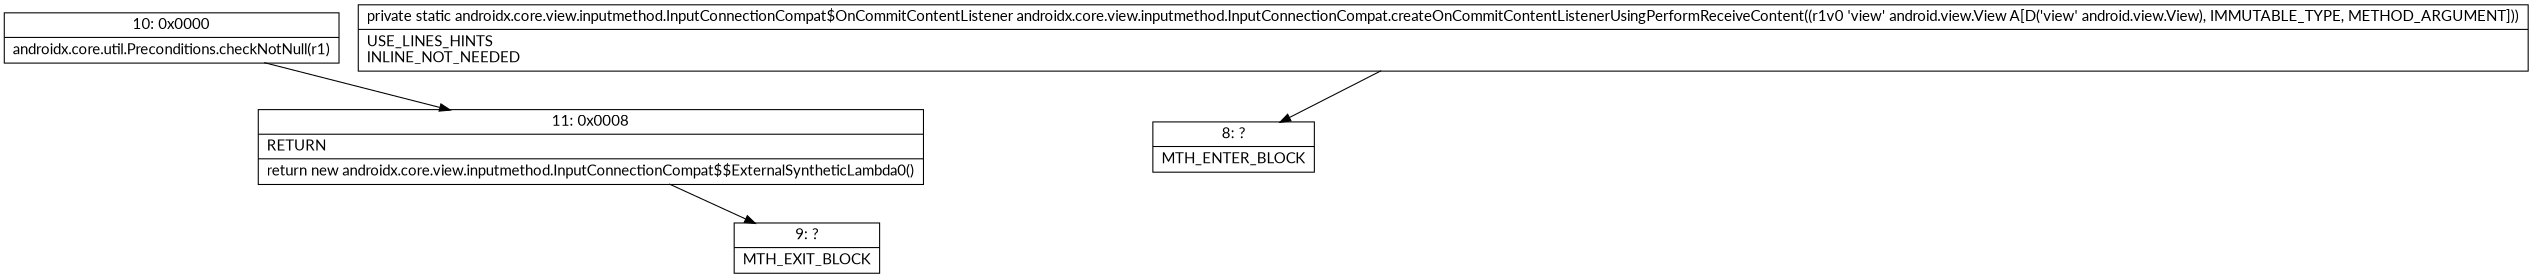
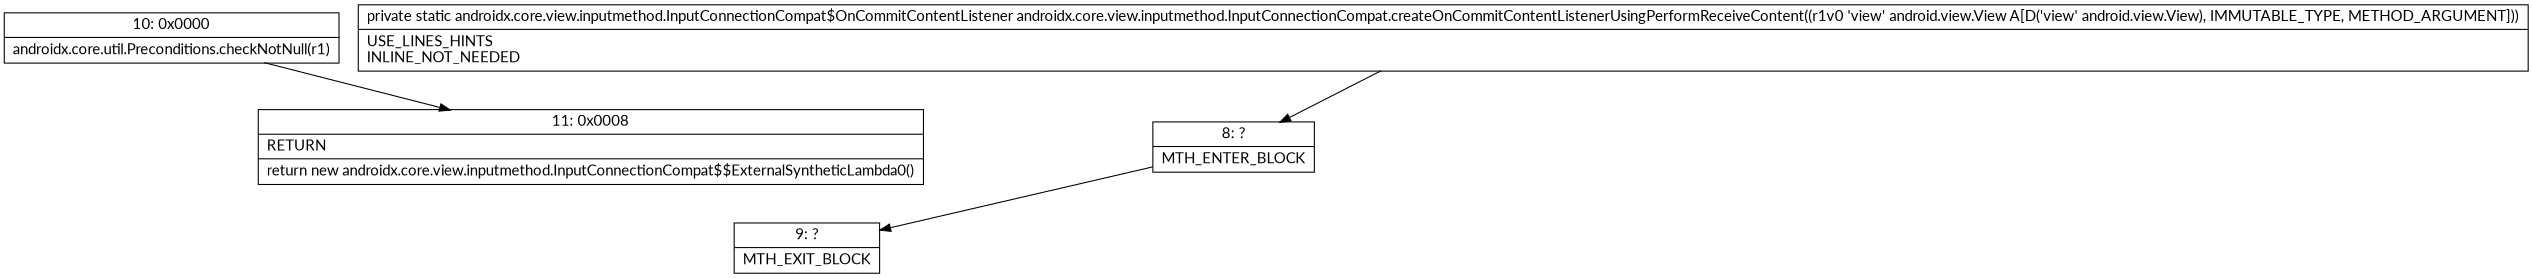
(707, 201) -> (1022, 197)
